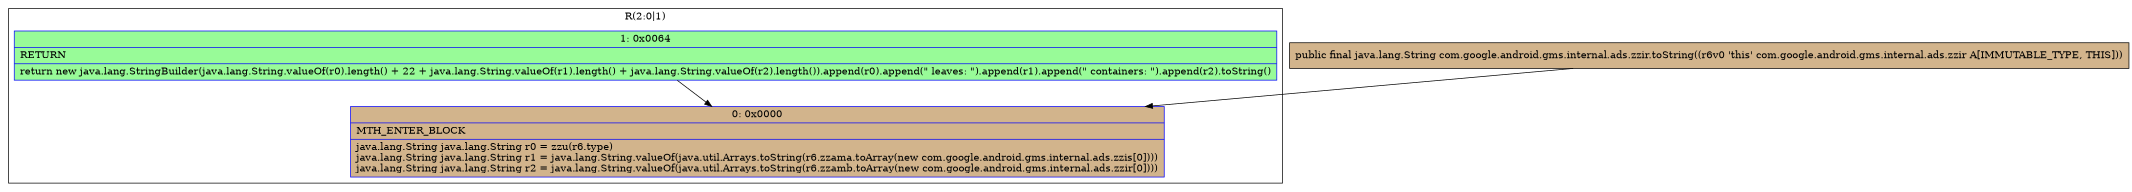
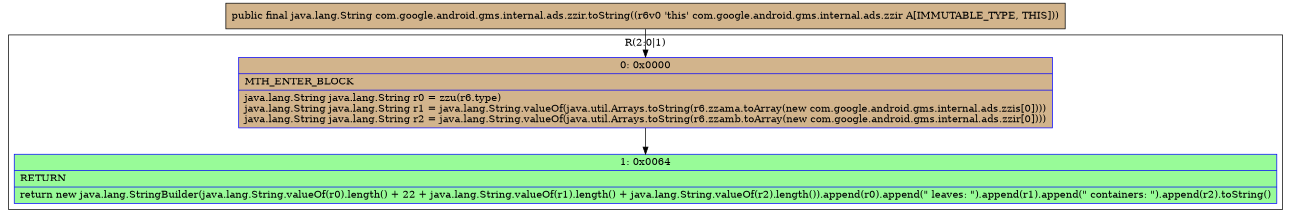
(692, 91) -> (646, 137)
